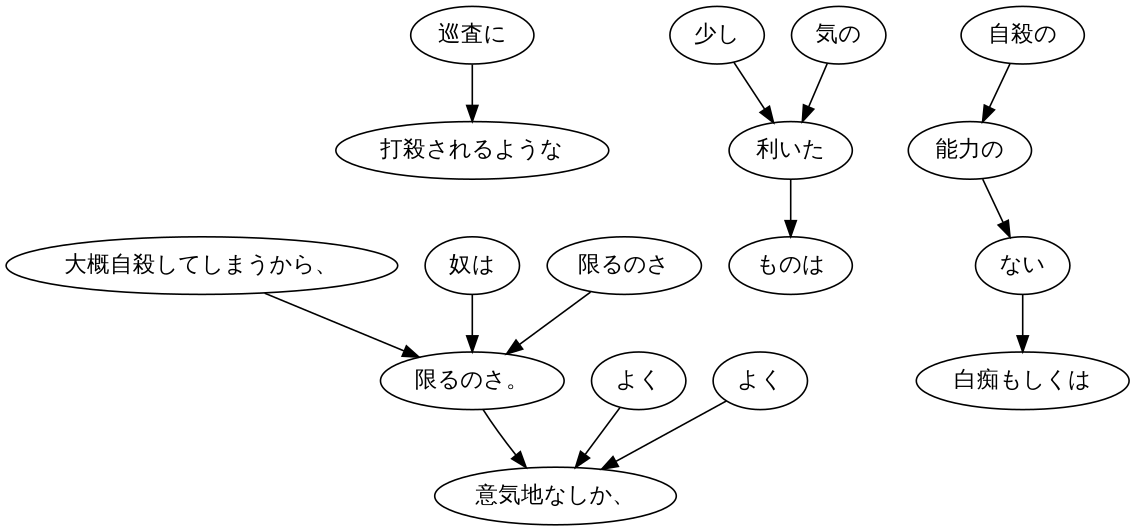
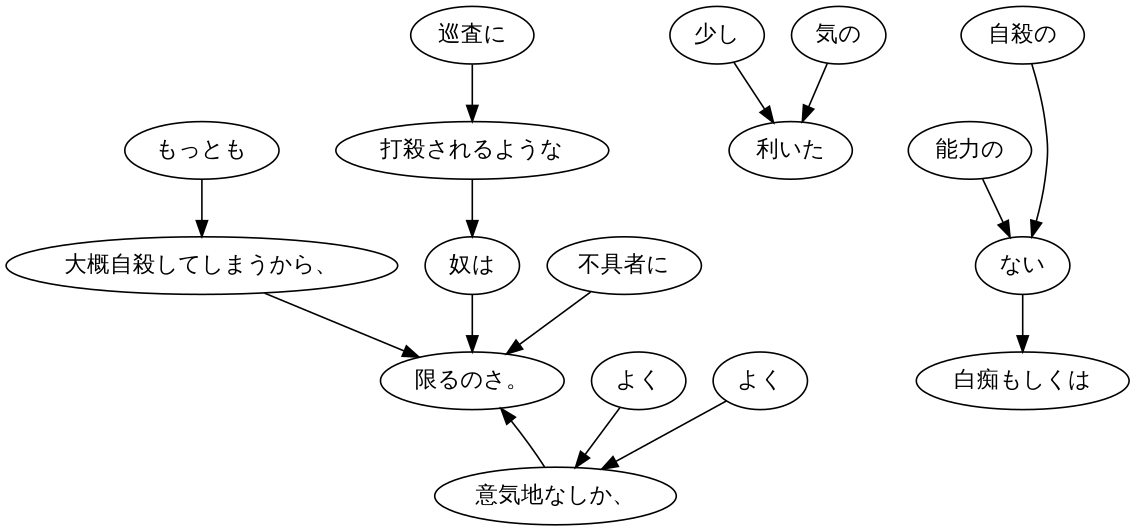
(1000, 85) -> (1047, 142)
none -> (202, 150)
none -> (472, 200)
(624, 266) -> (624, 266)
(791, 266) -> none
(499, 433) -> (529, 444)
